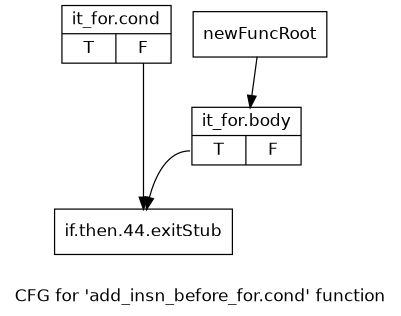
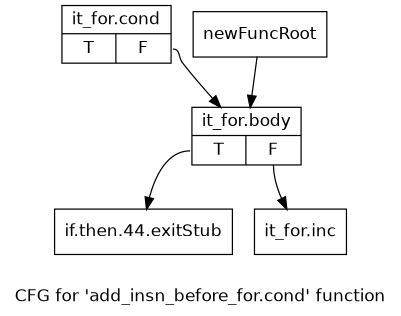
(143, 130) -> (191, 74)
none -> (300, 232)
